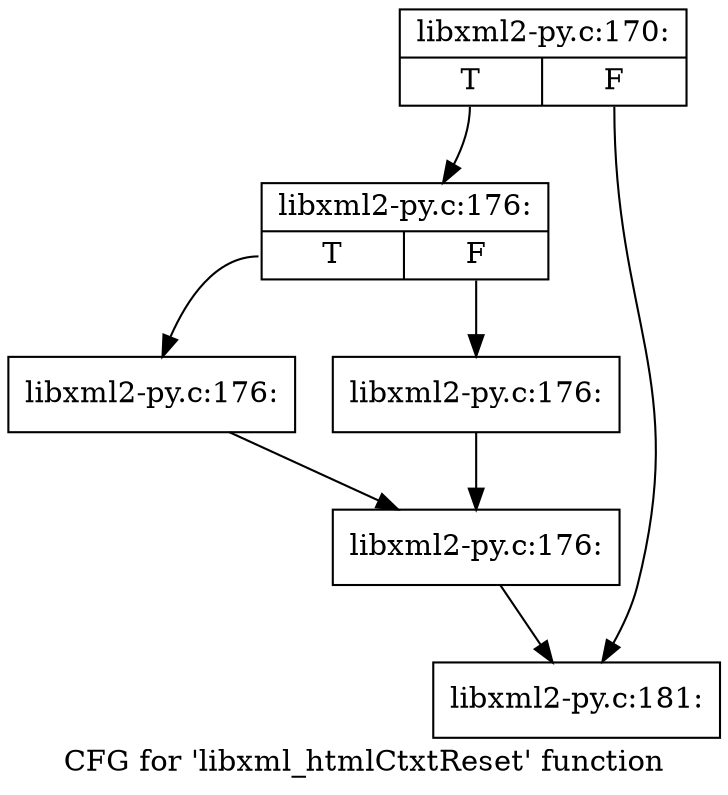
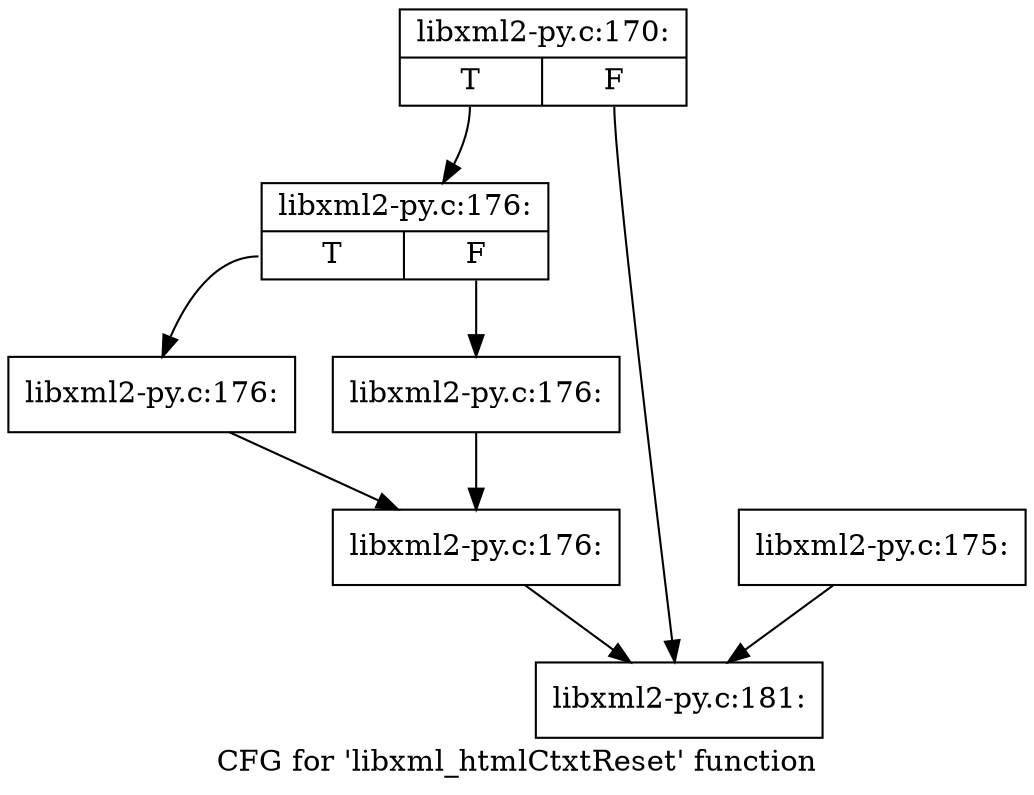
none -> (882, 547)
